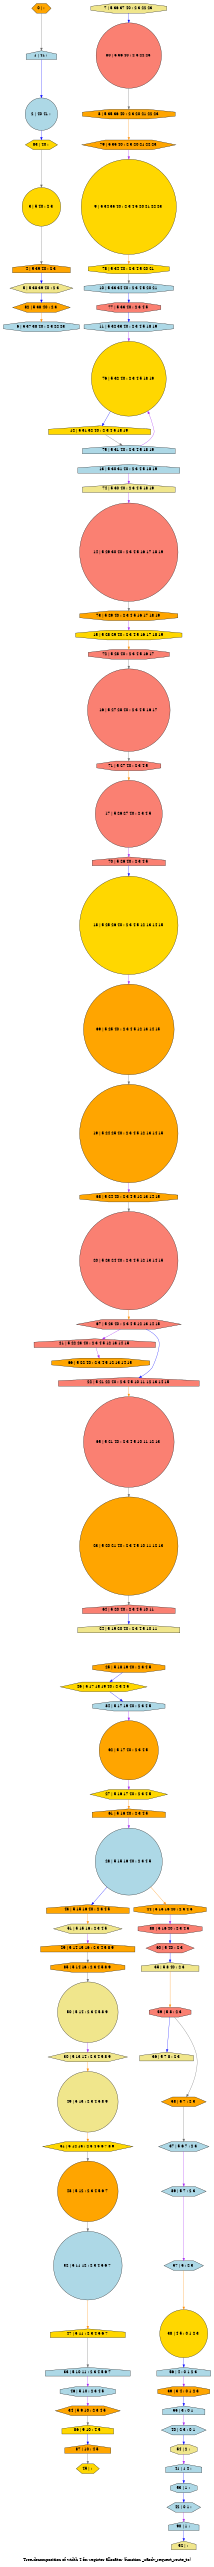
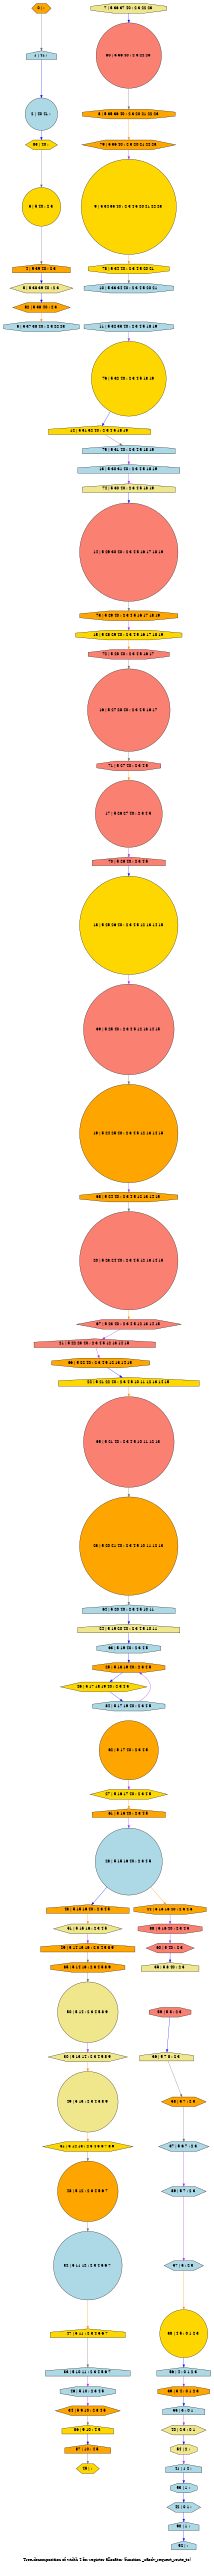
(129, 307) -> none
(154, 433) -> (129, 458)
(129, 496) -> (129, 496)
(129, 1029) -> (129, 1029)
(158, 1353) -> (114, 1372)
(129, 1382) -> (129, 1382)
(129, 1610) -> (129, 1610)
none -> (129, 1648)
(129, 1714) -> (151, 1688)
(170, 1937) -> (170, 1937)
(170, 1988) -> none
(196, 2054) -> (175, 2078)
(184, 2430) -> (184, 2430)
(184, 2516) -> (184, 2516)
(184, 2546) -> (184, 2546)
